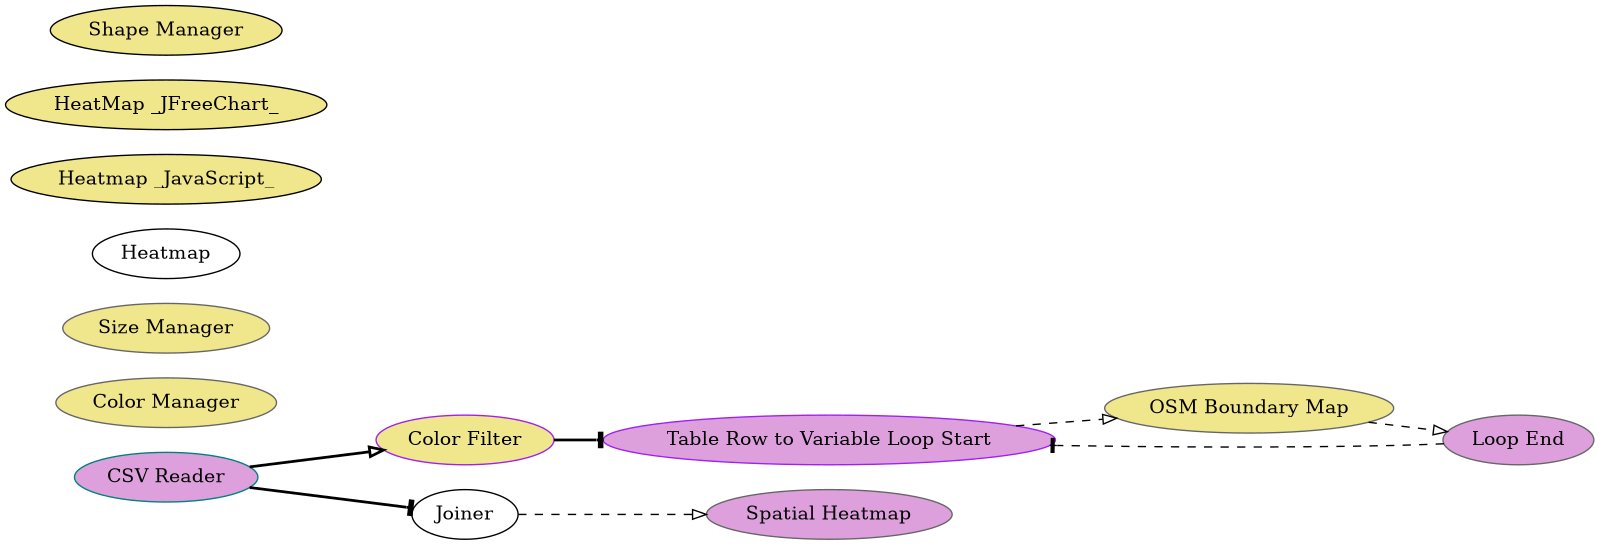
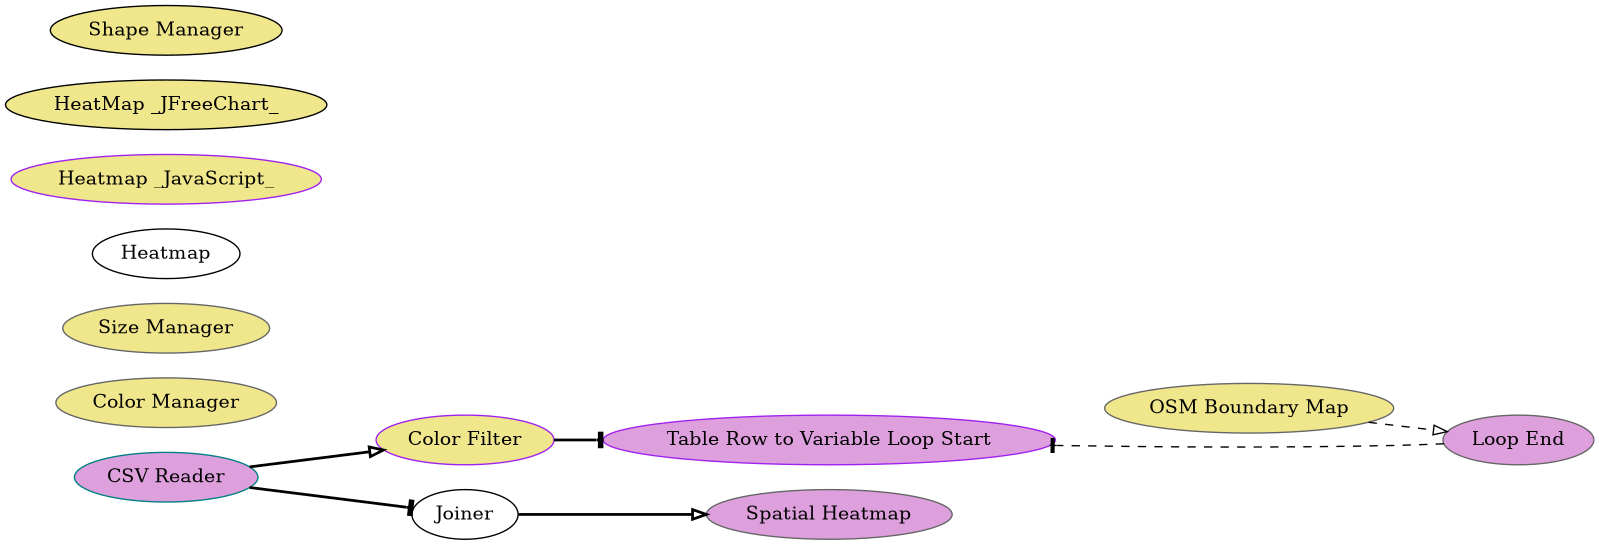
(166, 179) -> (166, 179)
(1059, 423) -> none
(605, 514) -> (605, 514)
